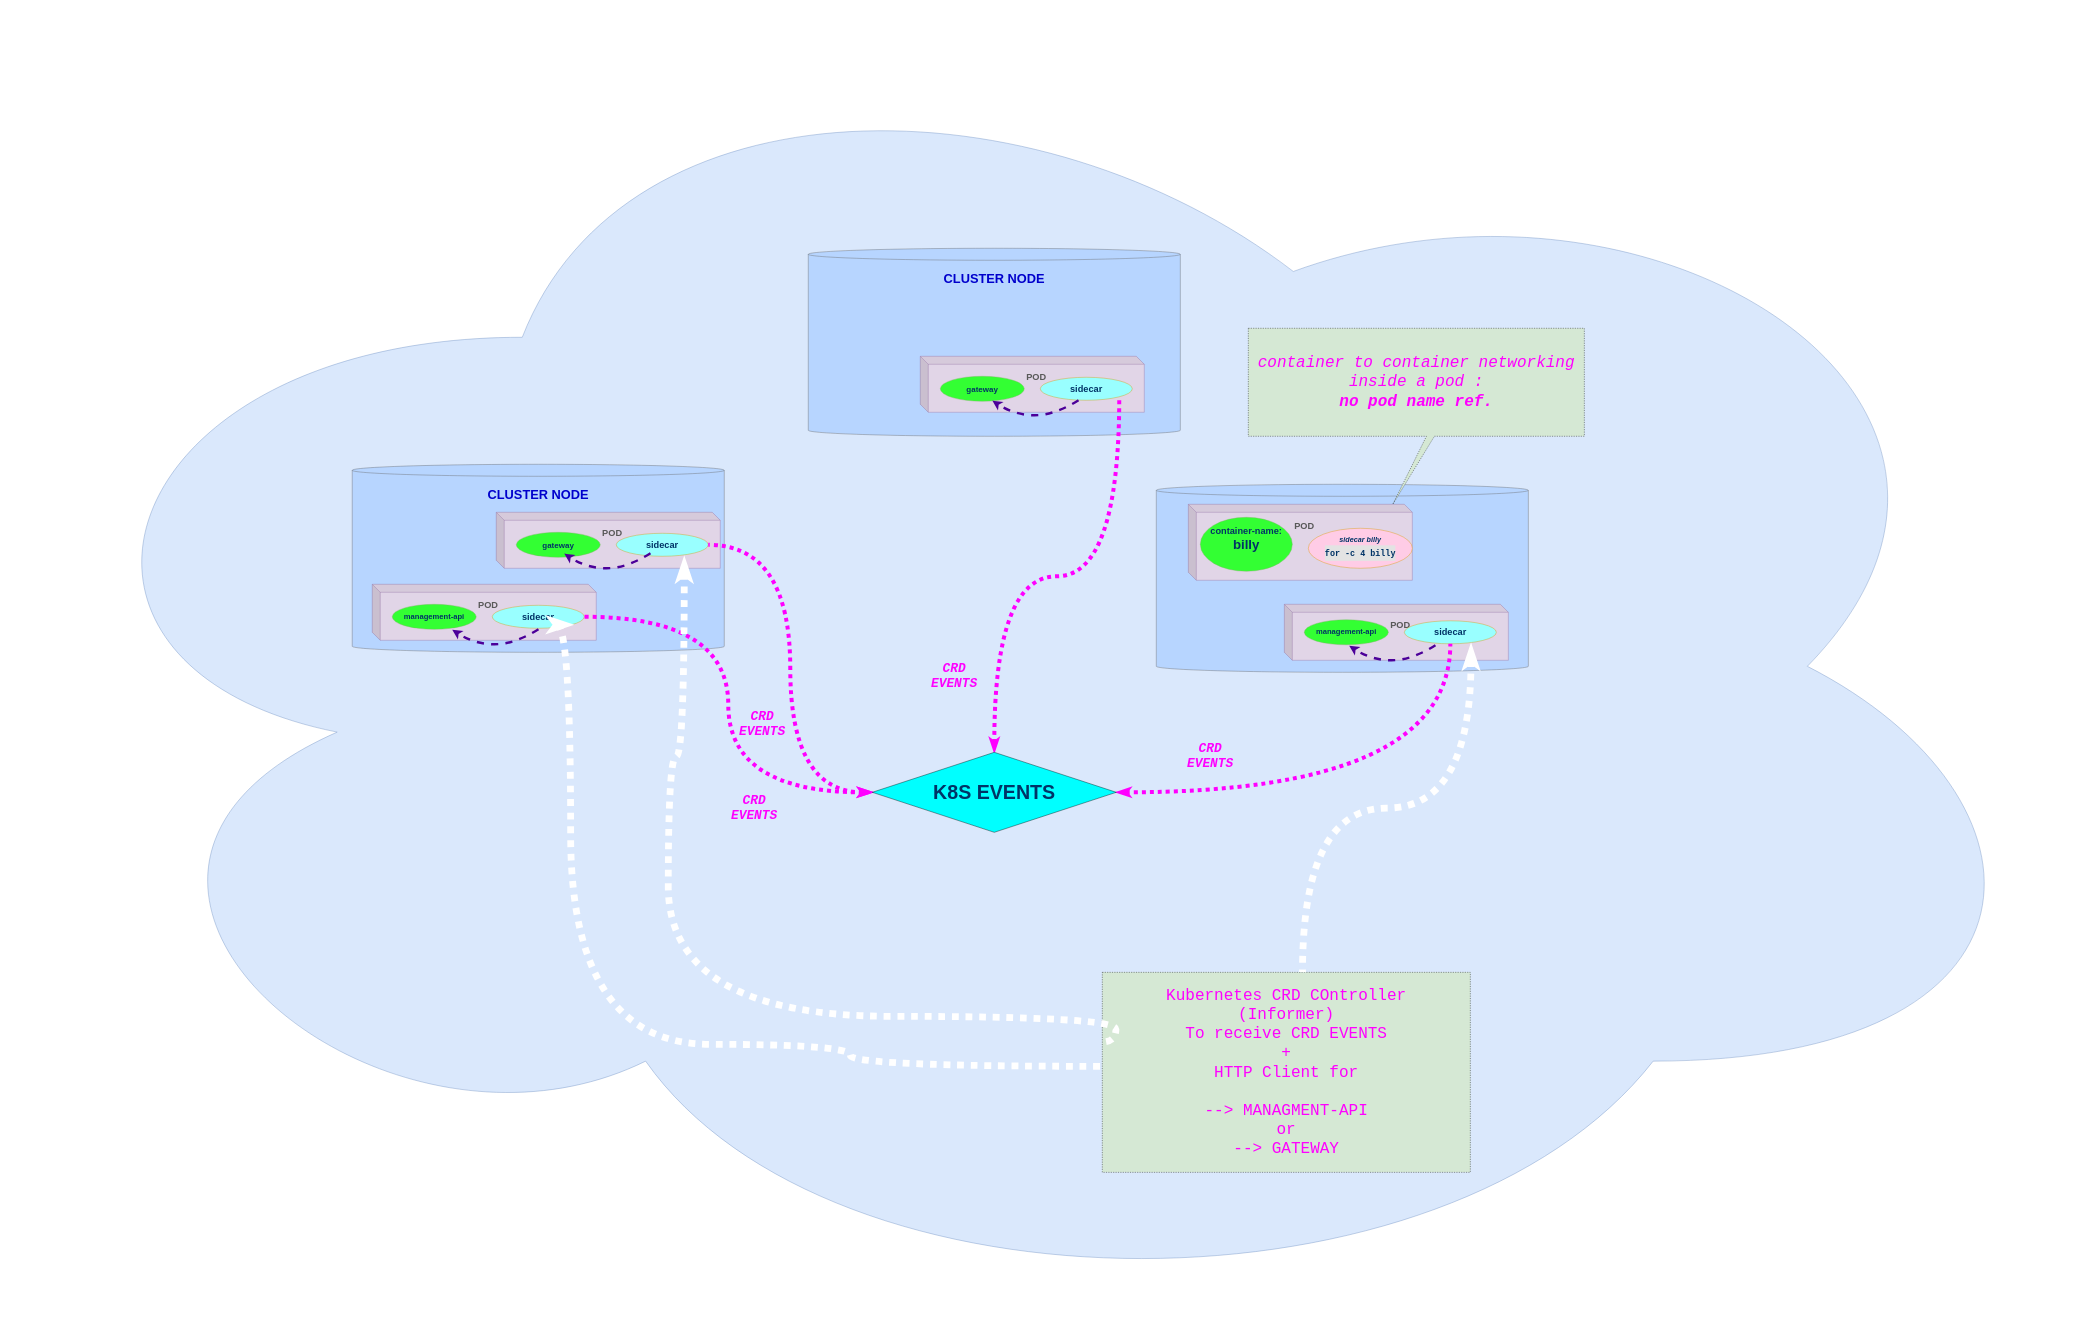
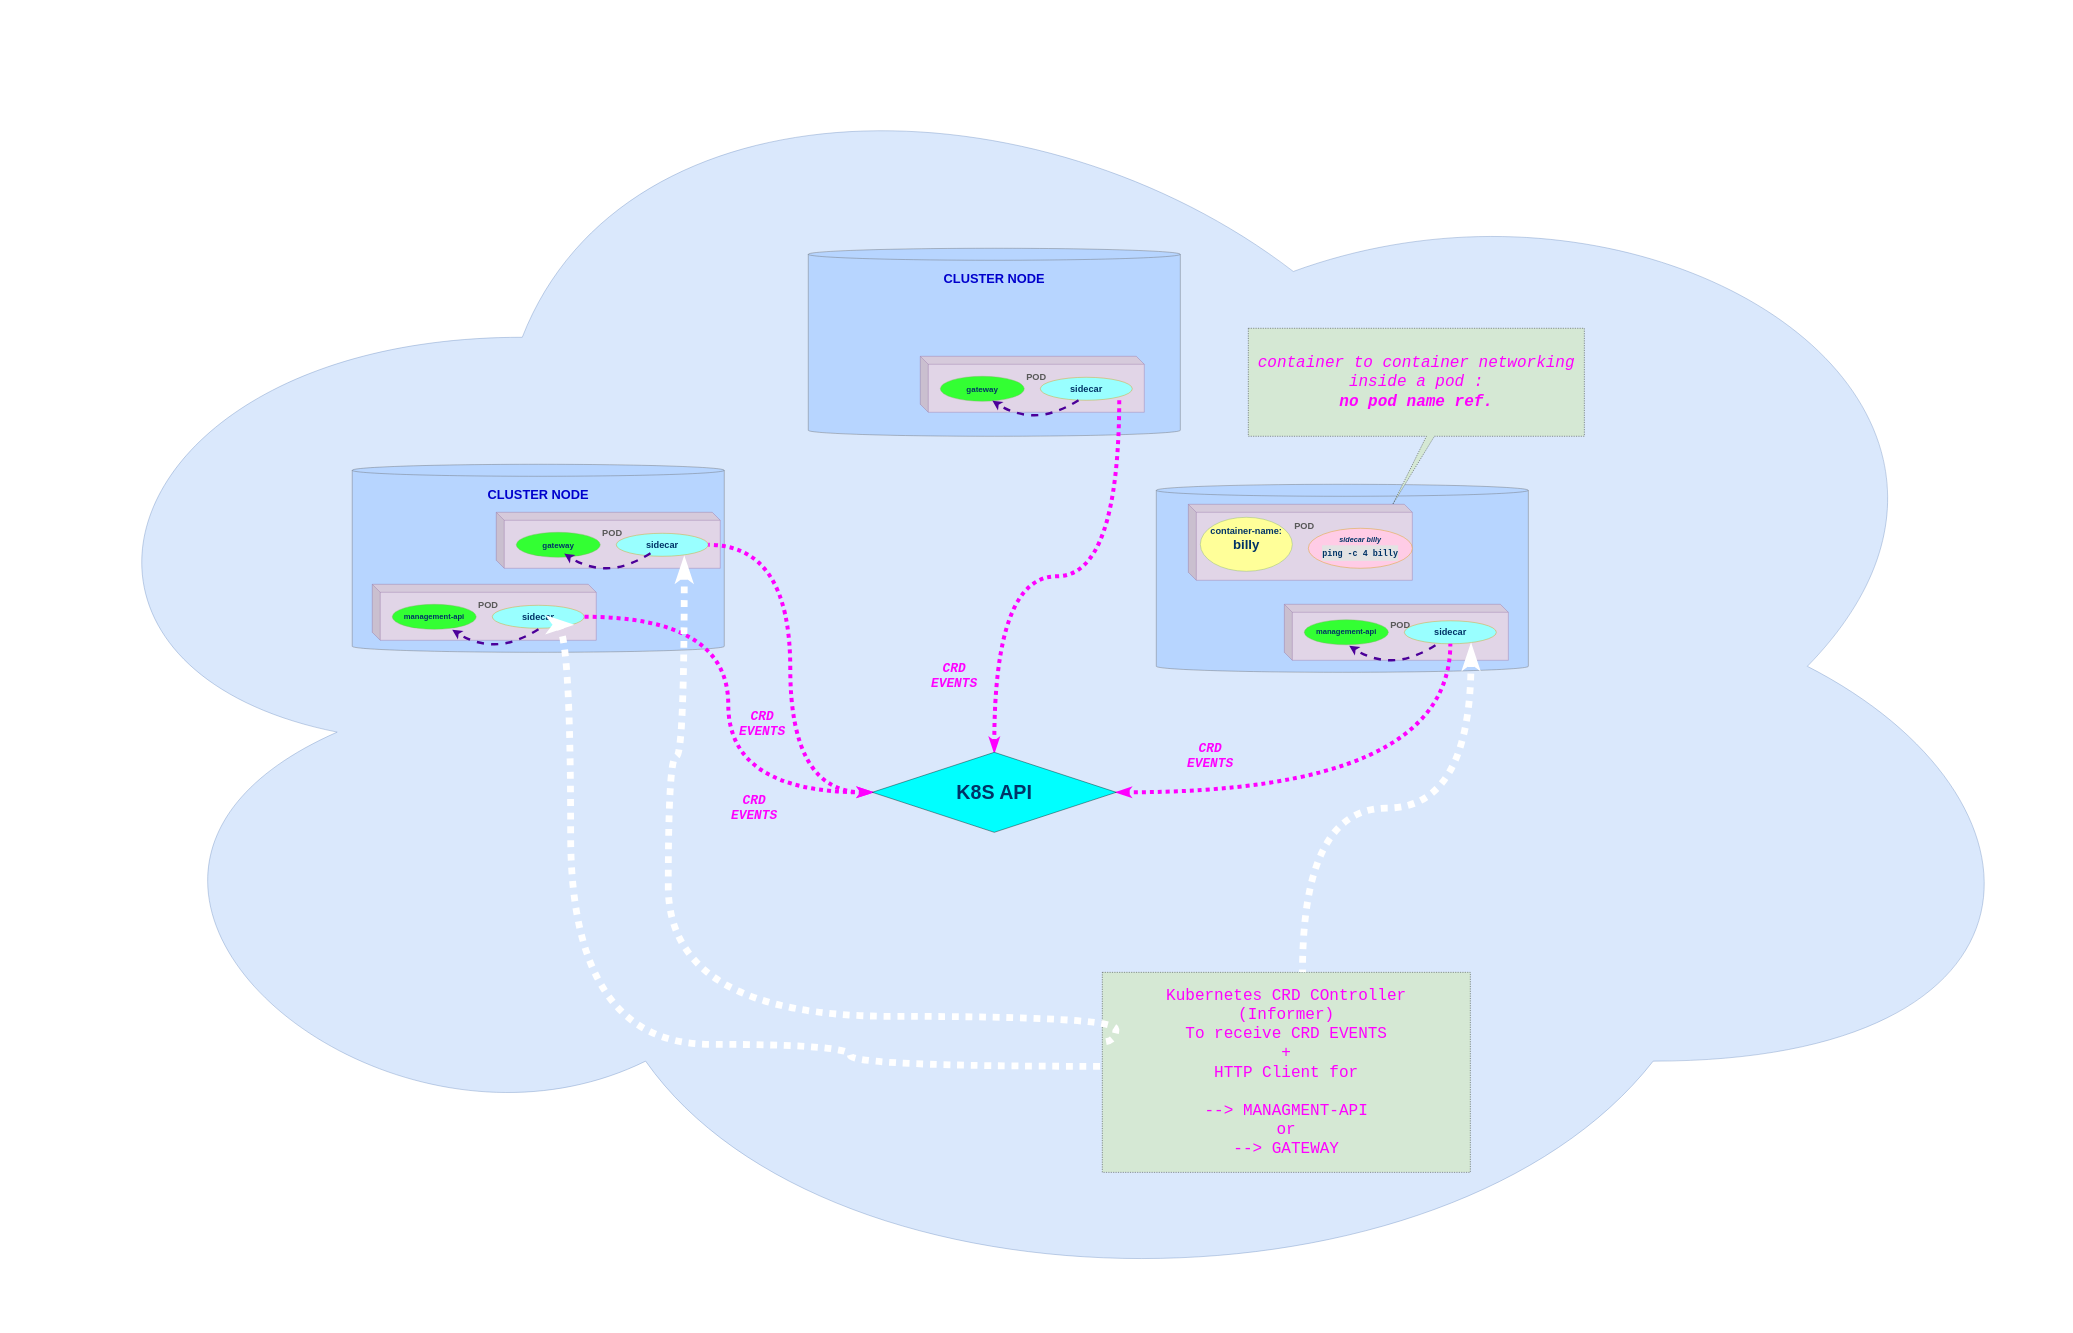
(1246, 544) -> (1246, 544)
(1360, 553) -> (1360, 553)
(994, 792) -> (994, 792)
